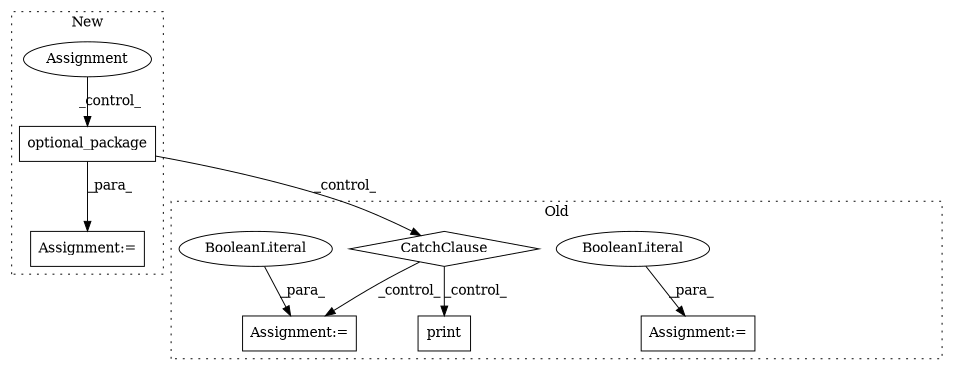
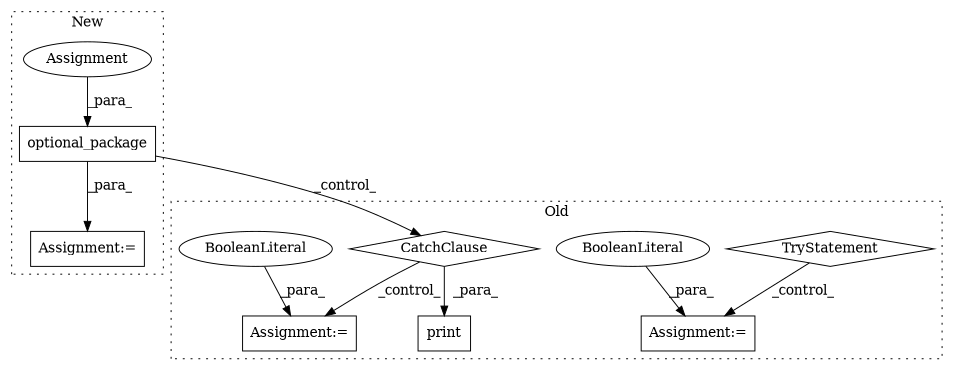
(110, 102) -> (110, 102)
none -> (830, 249)
(475, 291) -> (475, 291)
